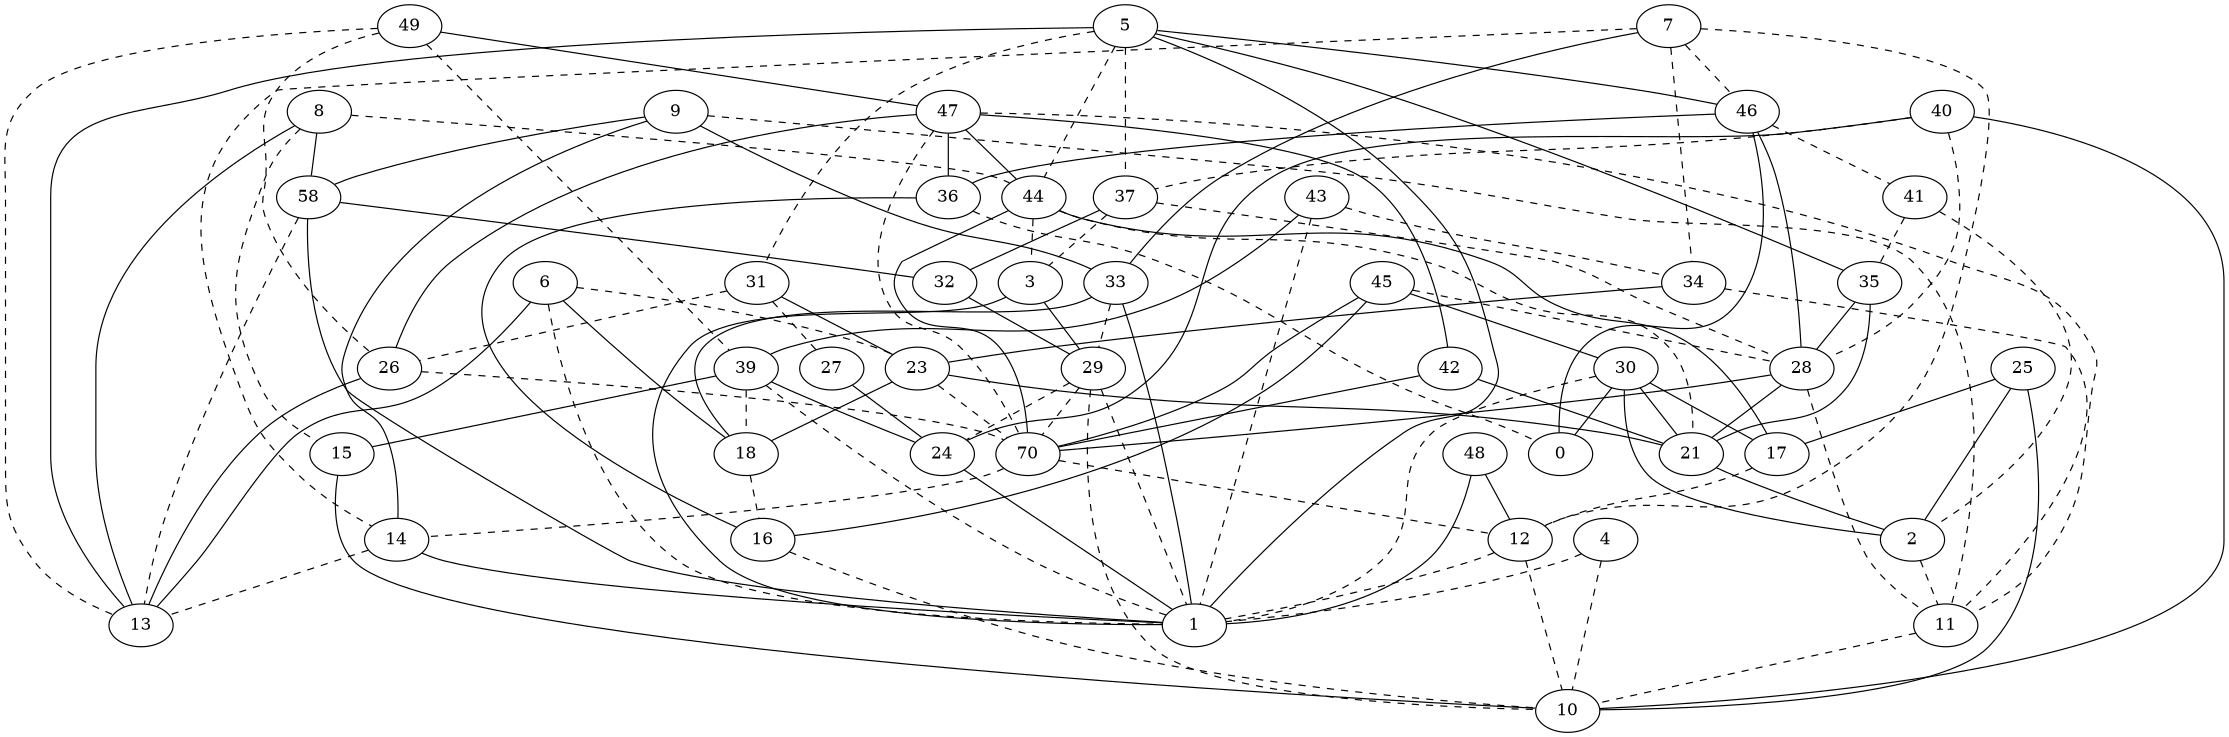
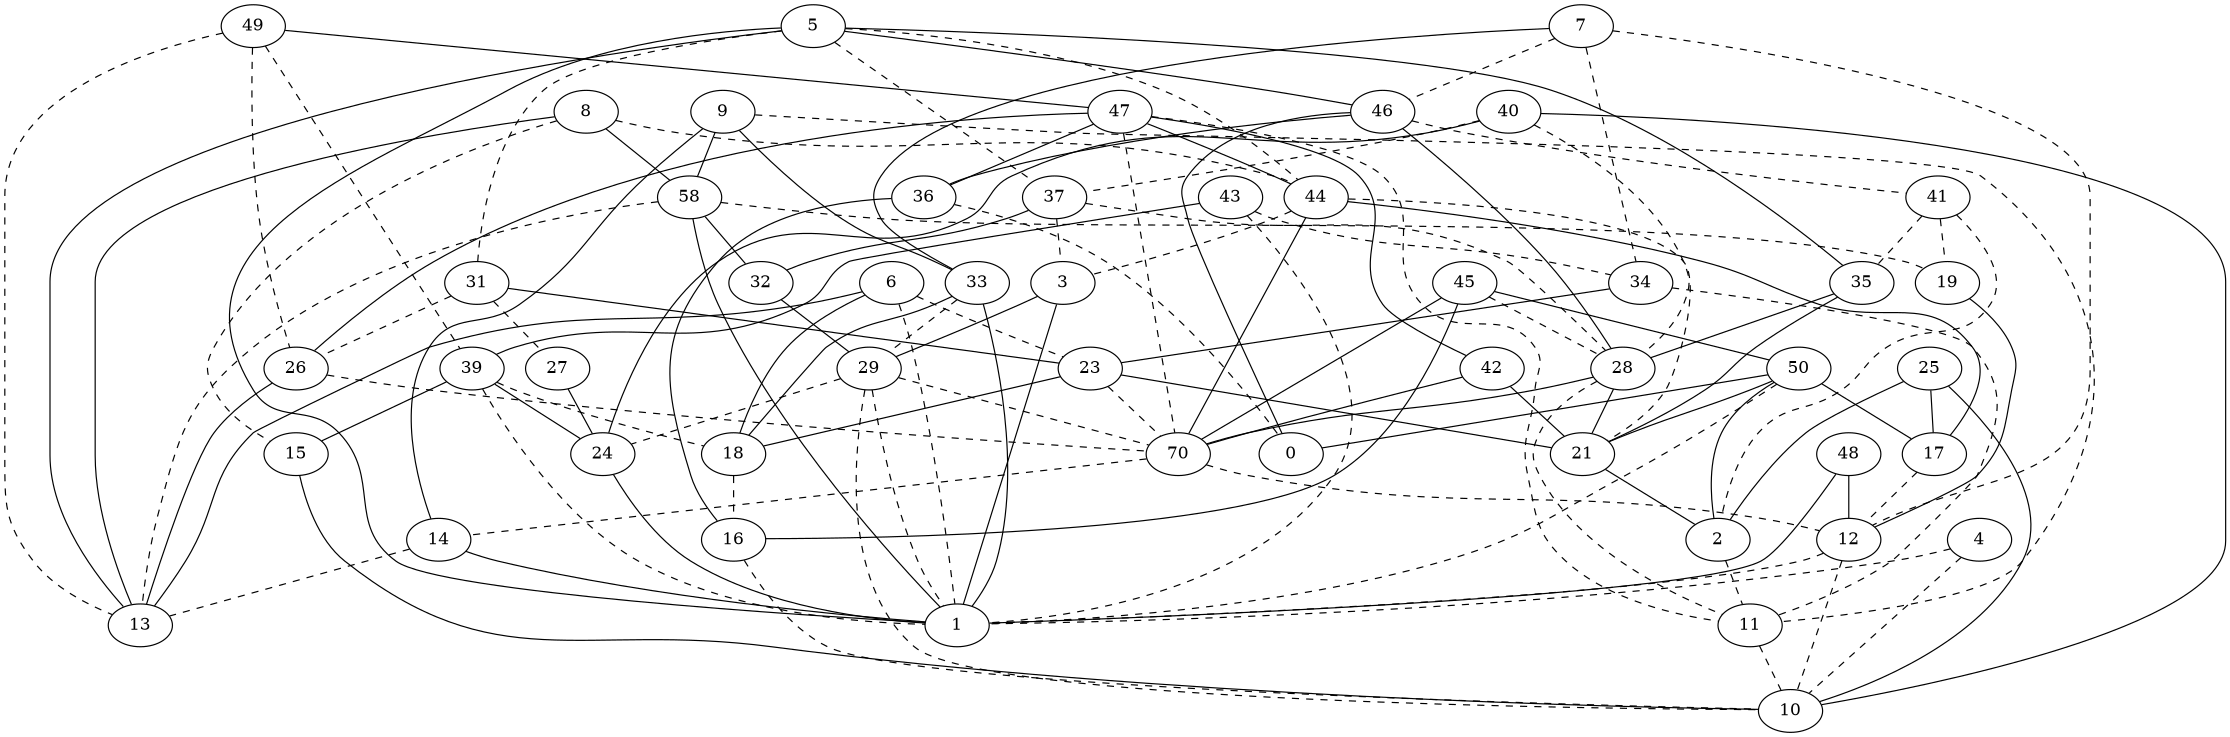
(742, 67) -> none
none -> (1948, 283)
(1626, 369) -> (1799, 369)
